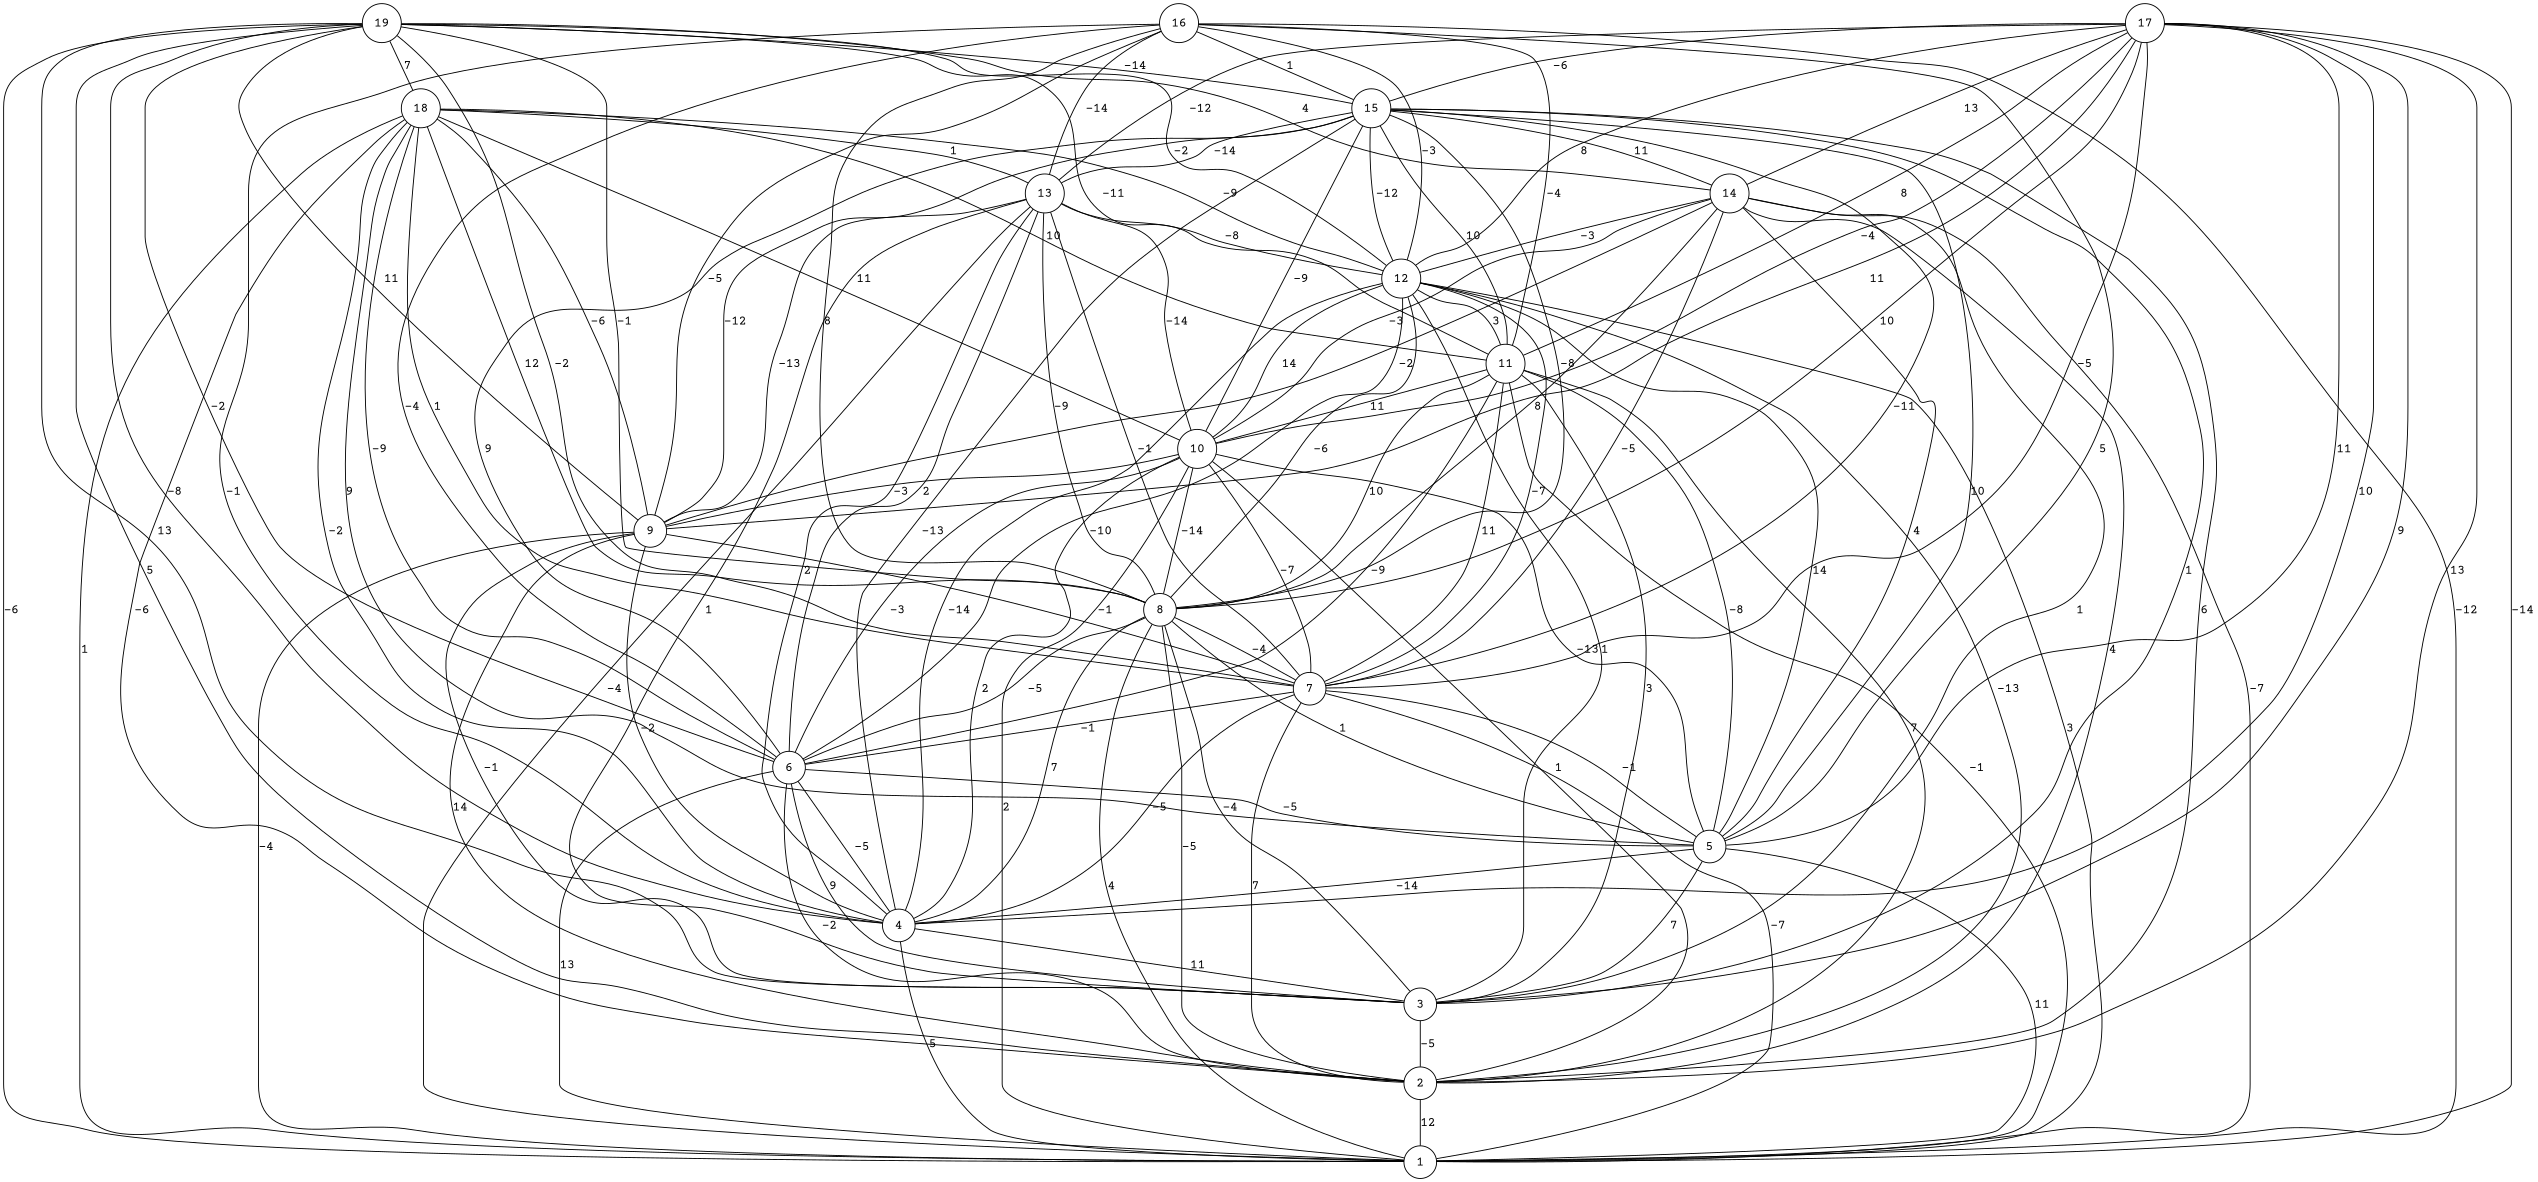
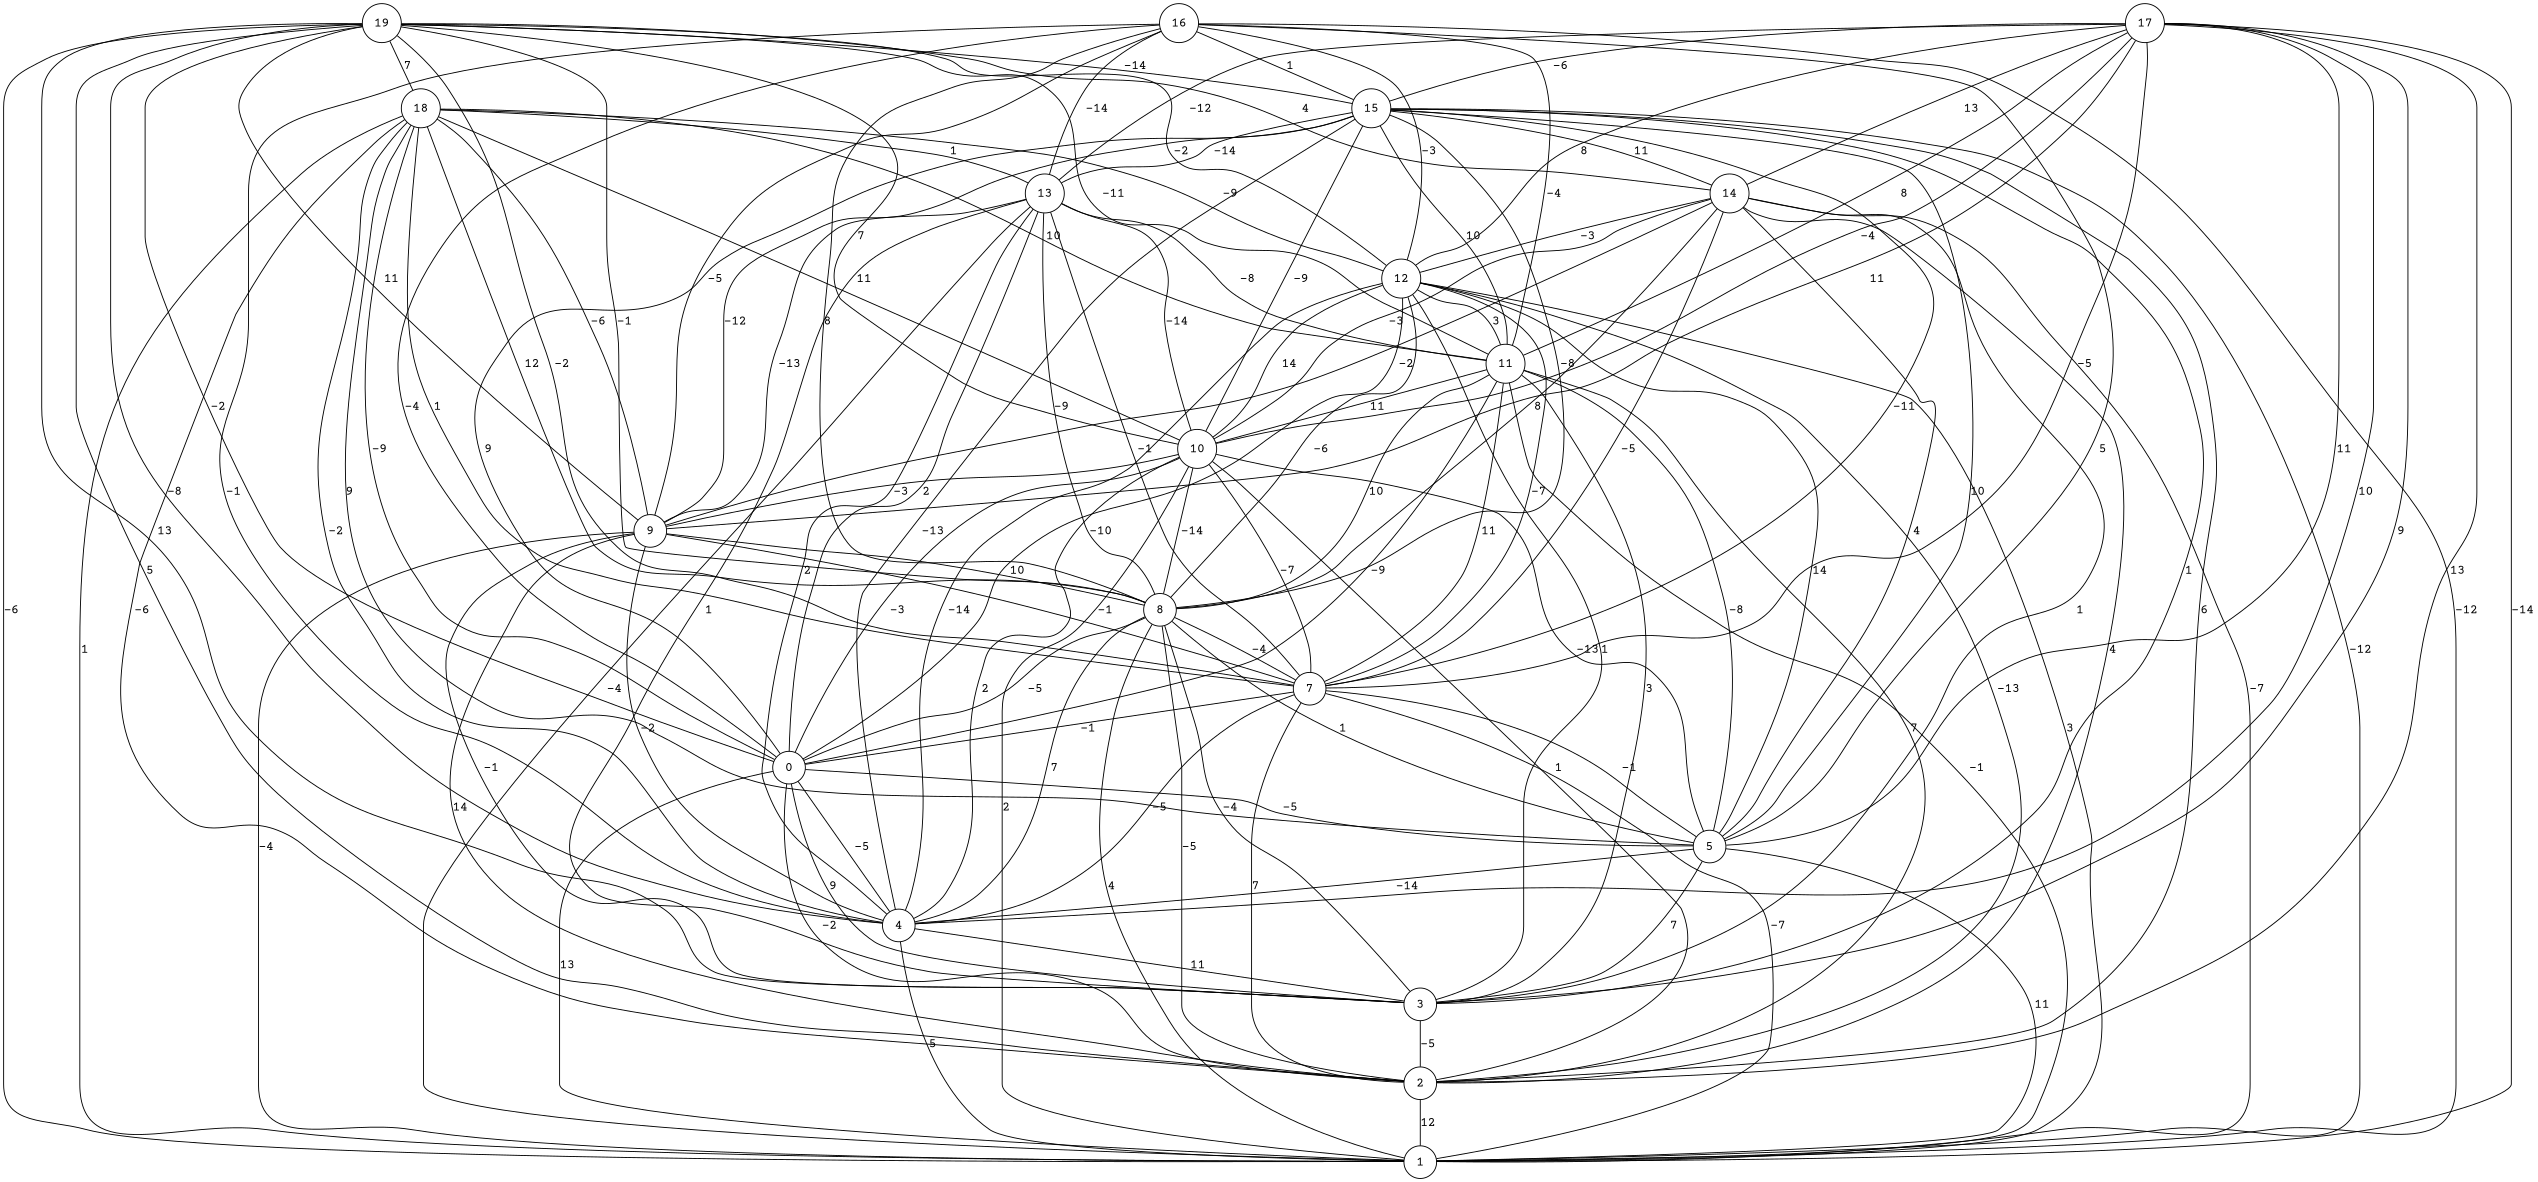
none -> (897, 163)
(1373, 196) -> (2360, 724)
(1205, 236) -> (1260, 310)
(1724, 434) -> (847, 553)
(789, 768) -> (789, 768)
